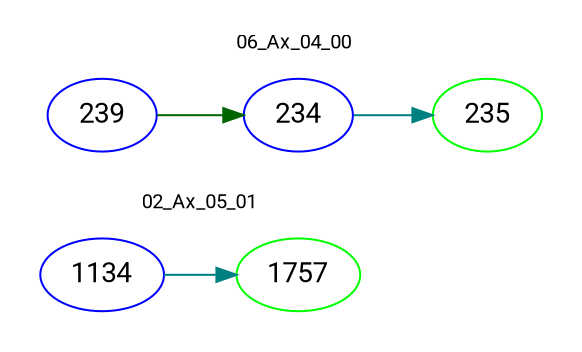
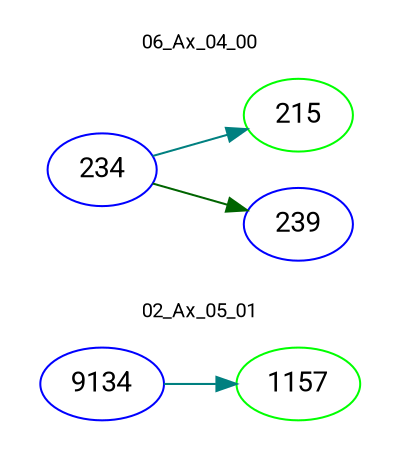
(190, 115) -> (190, 194)
(487, 115) -> (298, 115)
(102, 275) -> (102, 384)
(298, 275) -> (298, 384)
